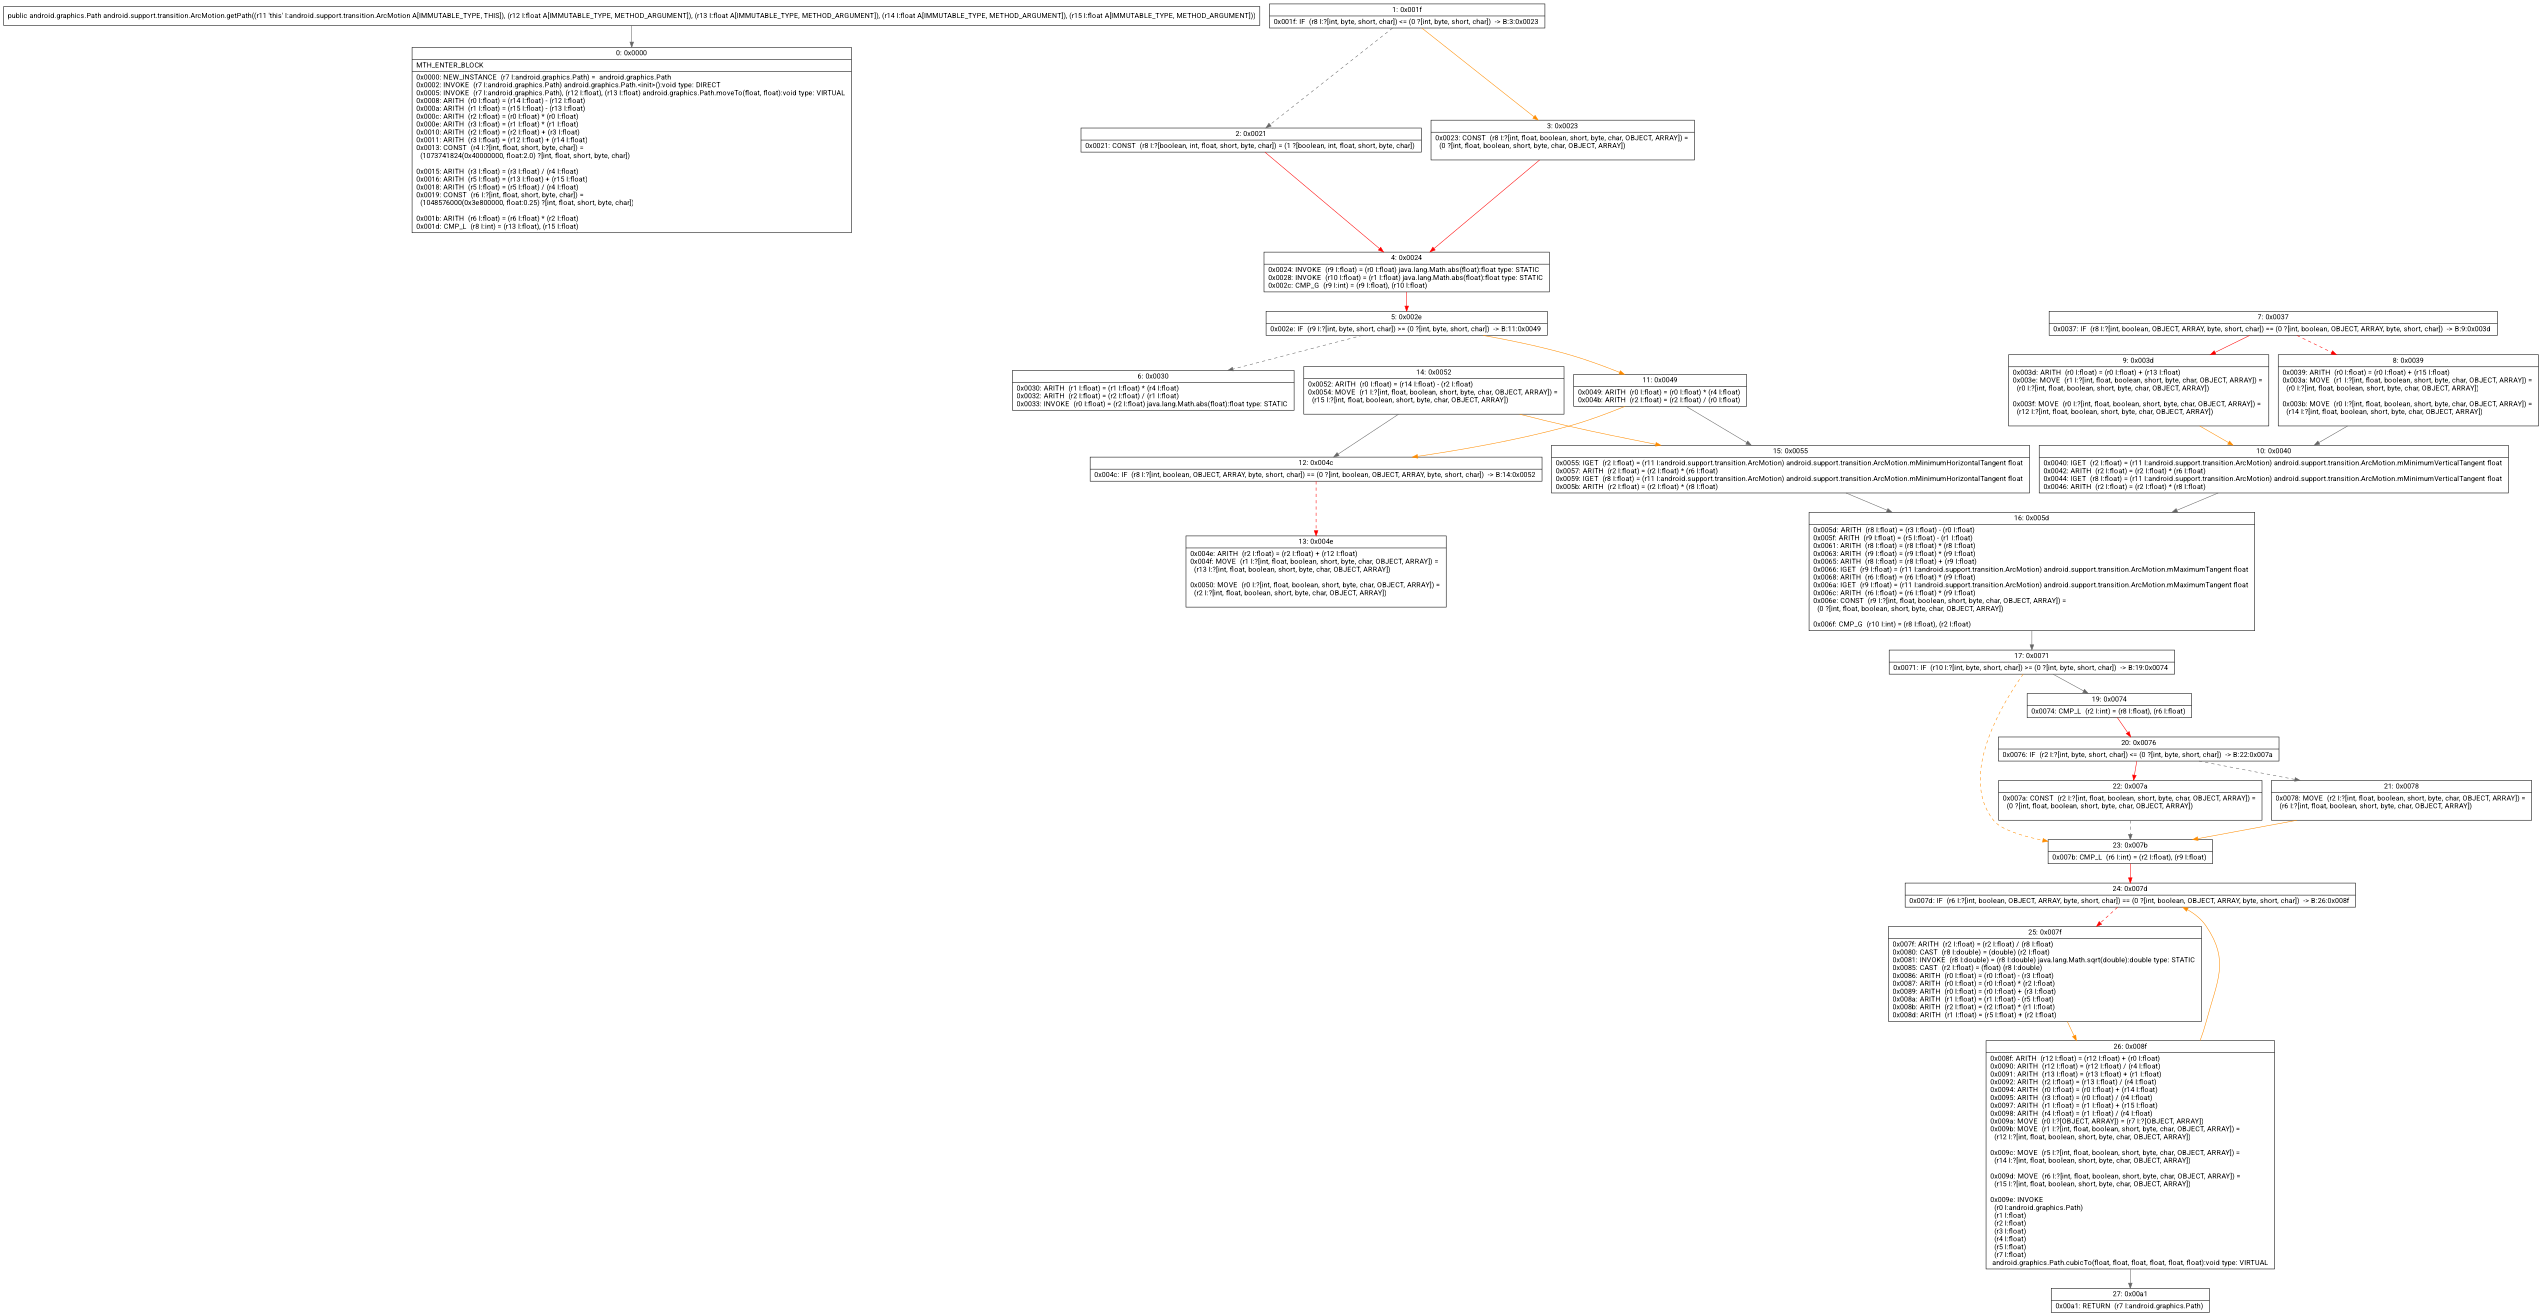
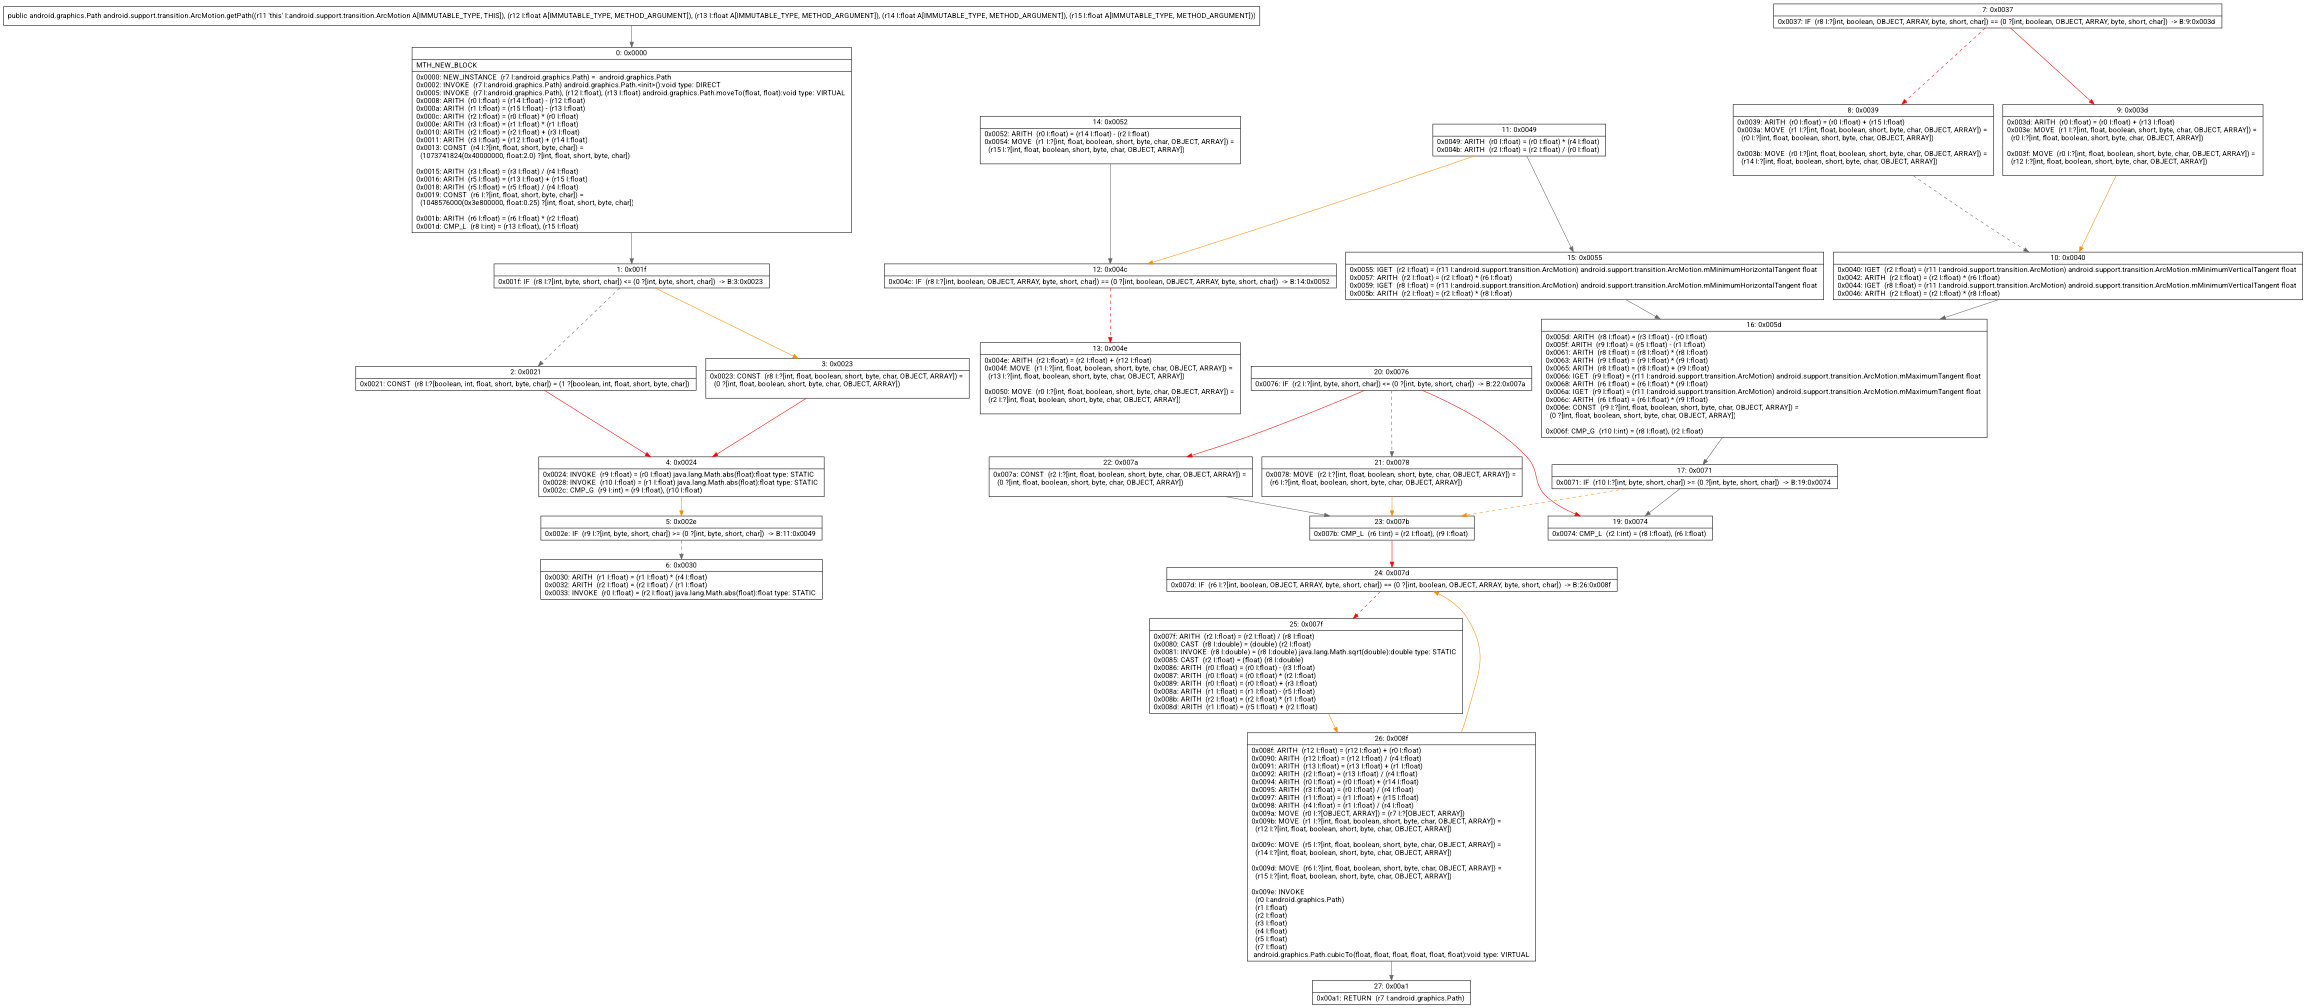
(450, 65) -> (447, 65)
none -> (632, 246)
(1407, 299) -> (681, 504)
(1552, 350) -> none
(1587, 430) -> none
(2333, 434) -> (1968, 213)
(2123, 725) -> (1510, 441)
(2130, 827) -> (1275, 506)
